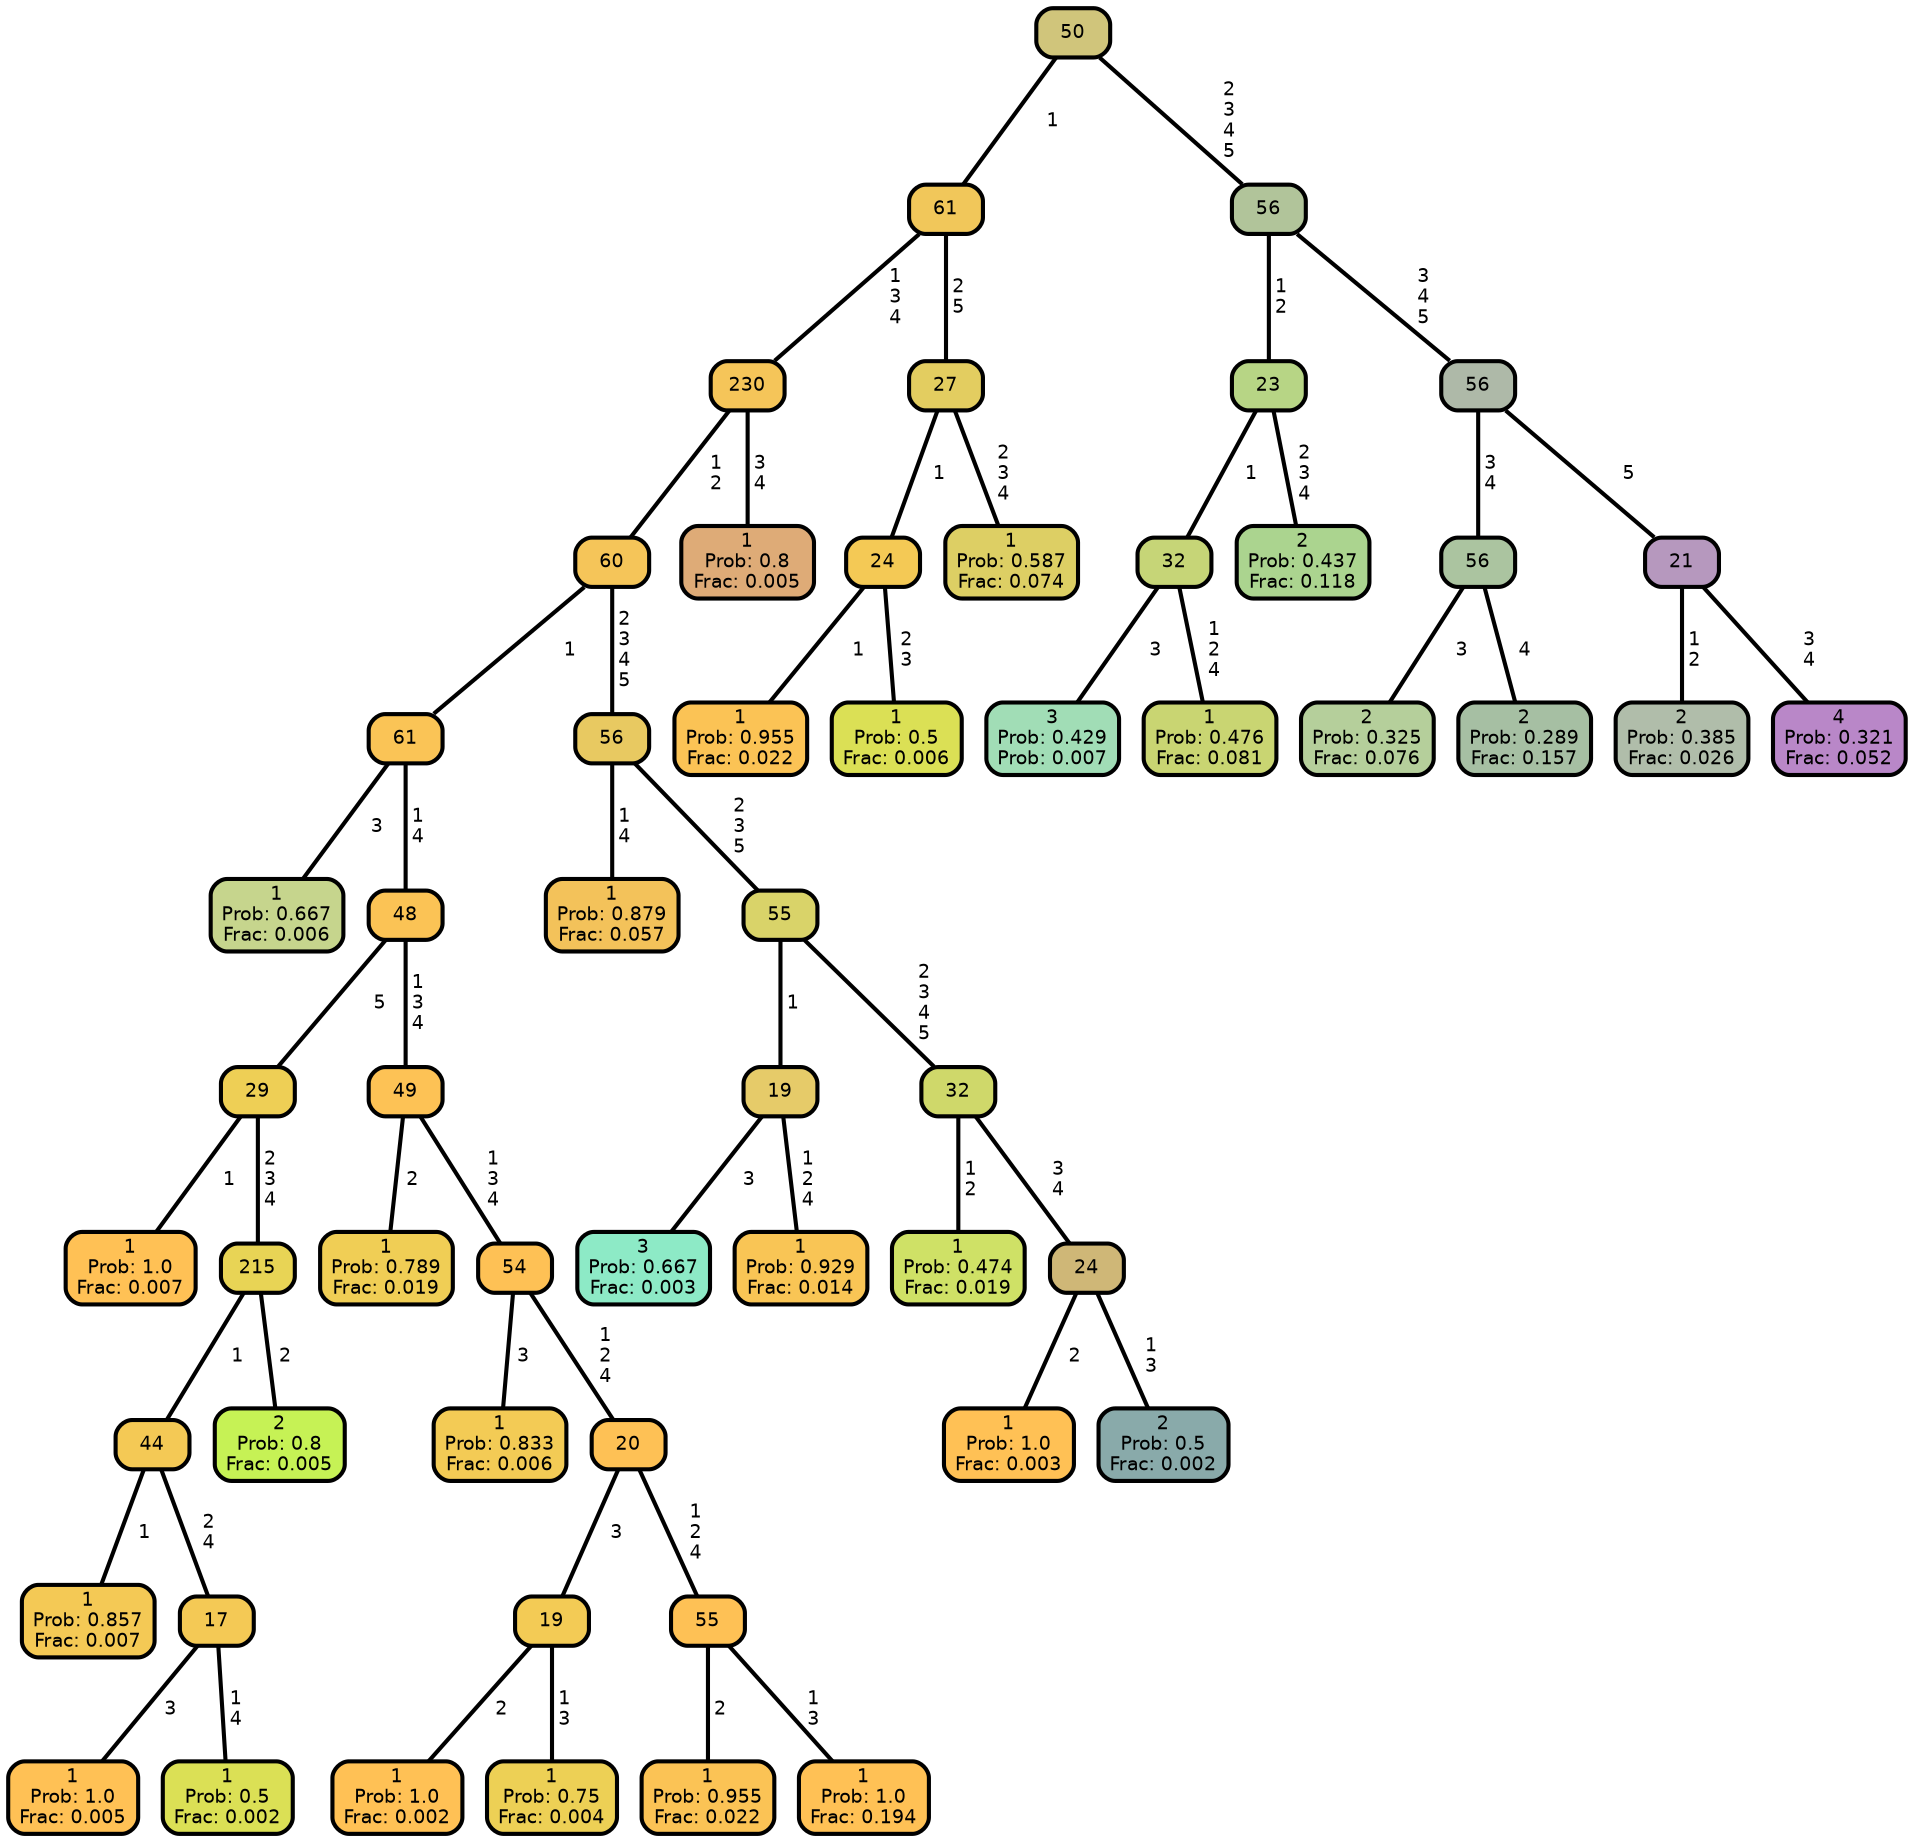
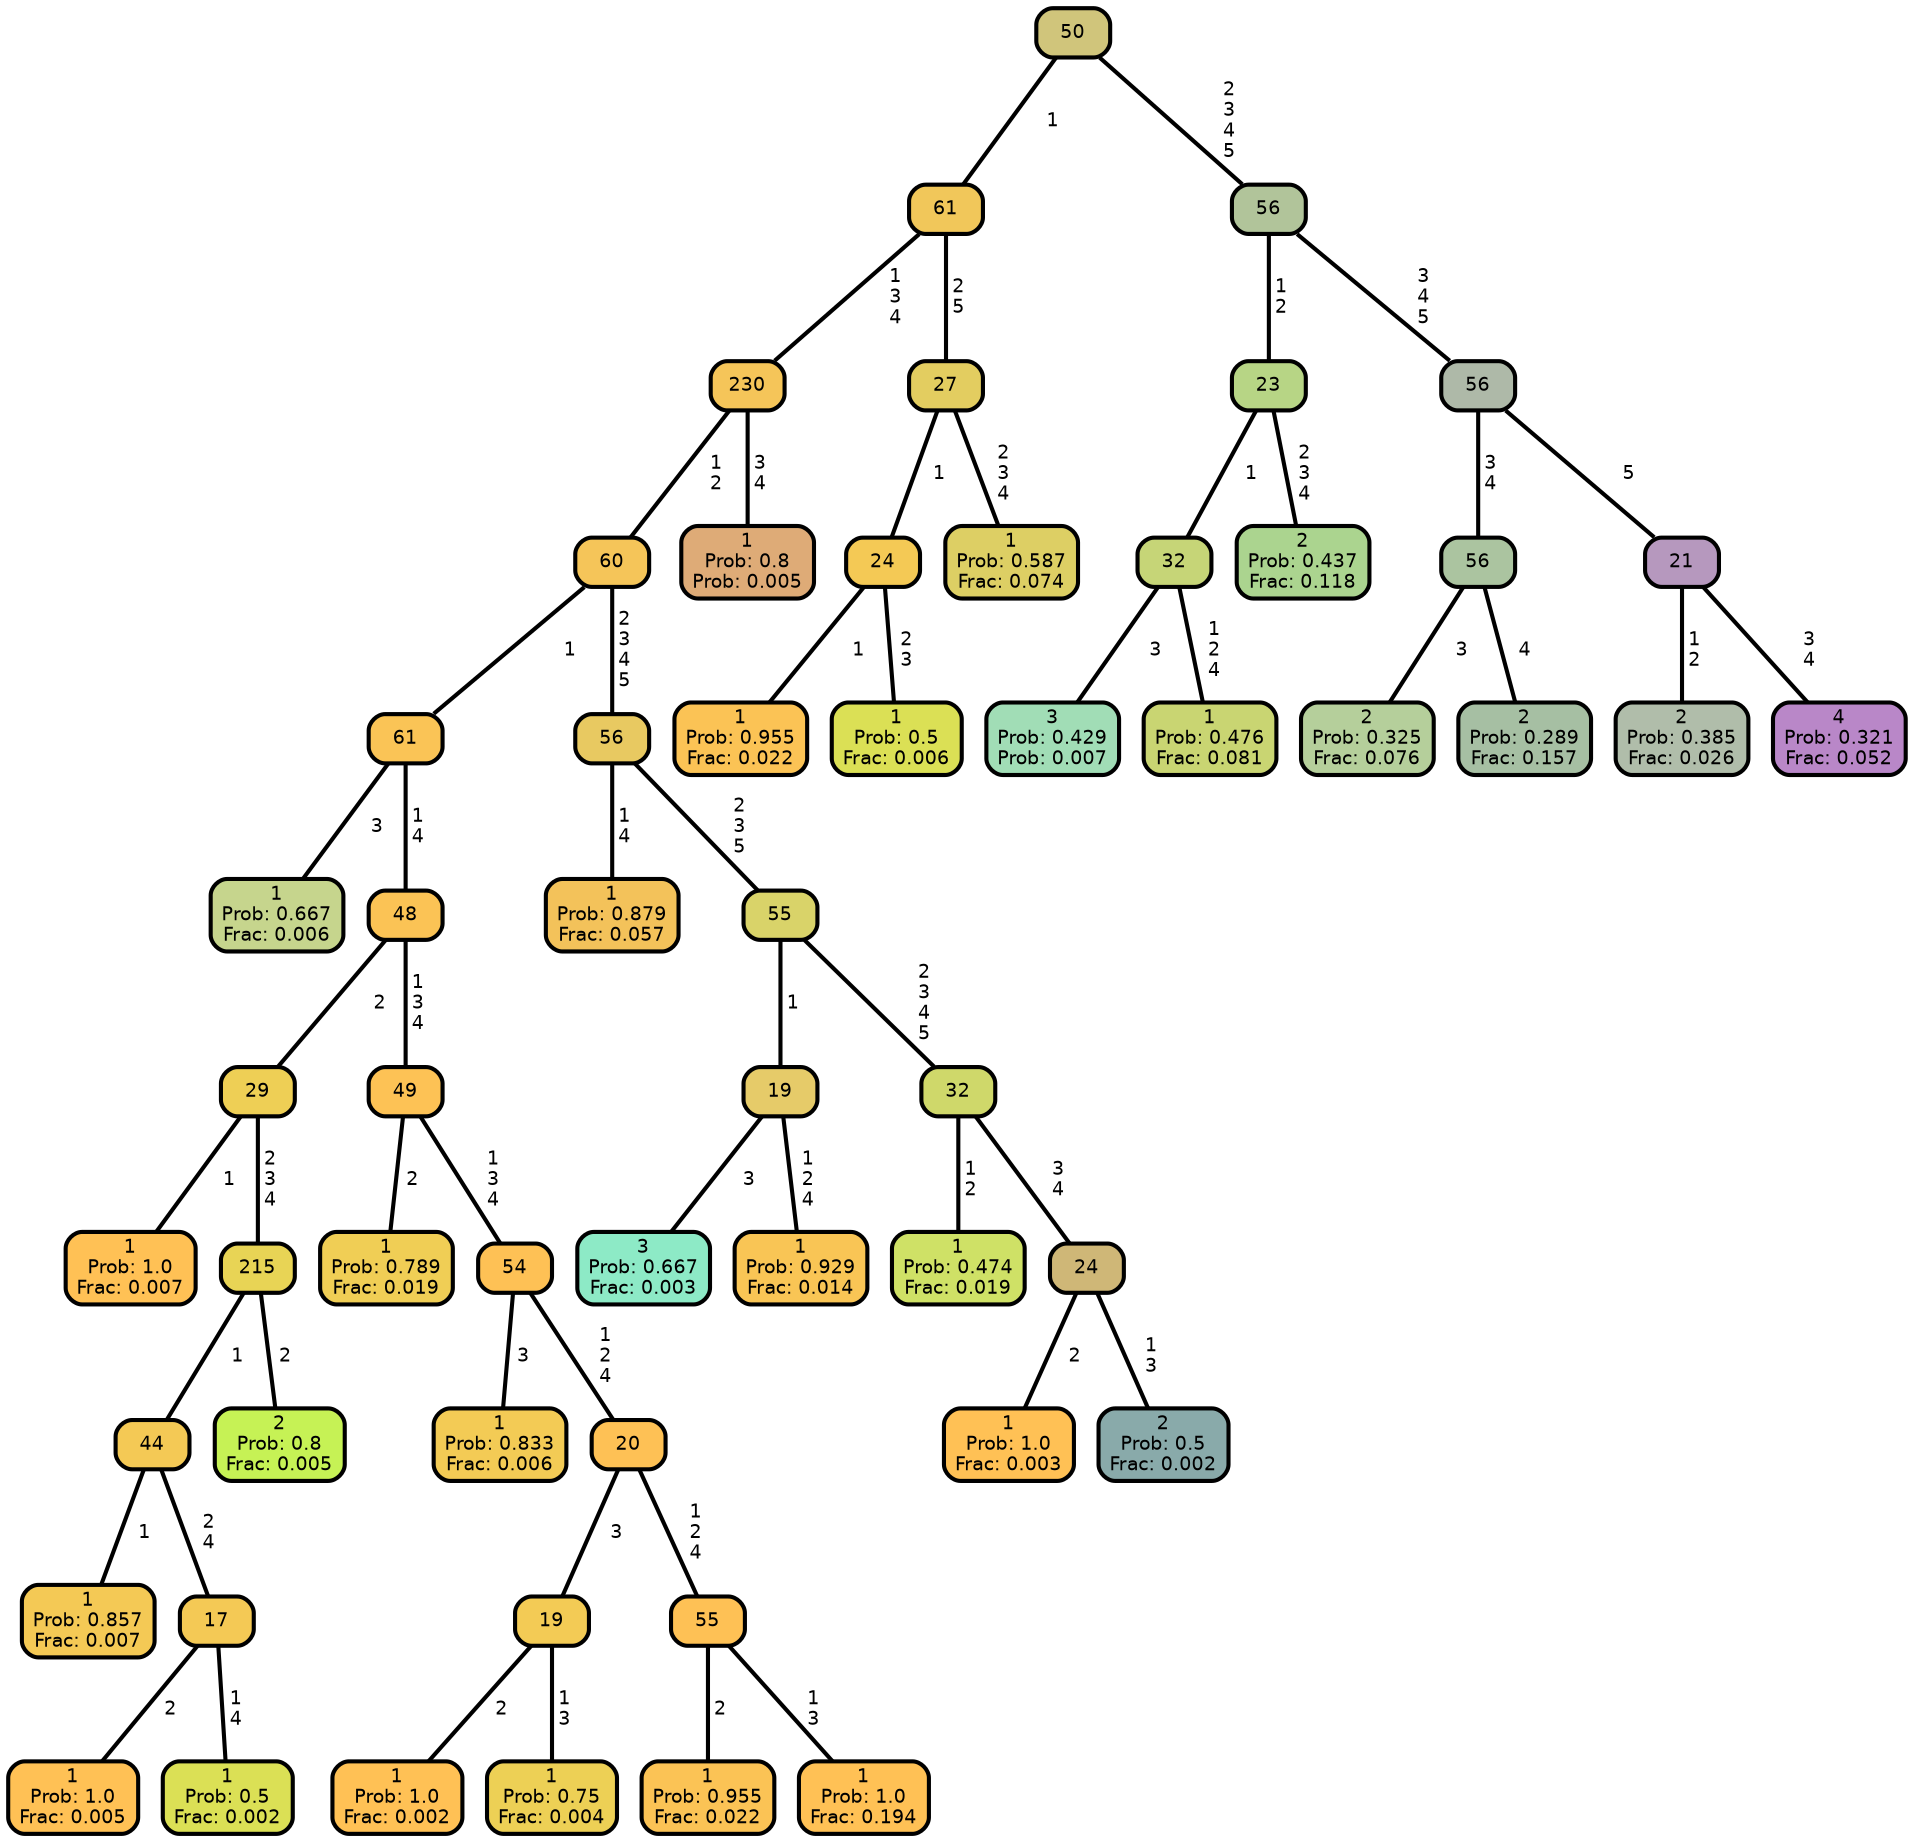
(748, 562) -> (748, 562)
(377, 1003) -> (377, 1003)
(168, 1709) -> (168, 1709)
